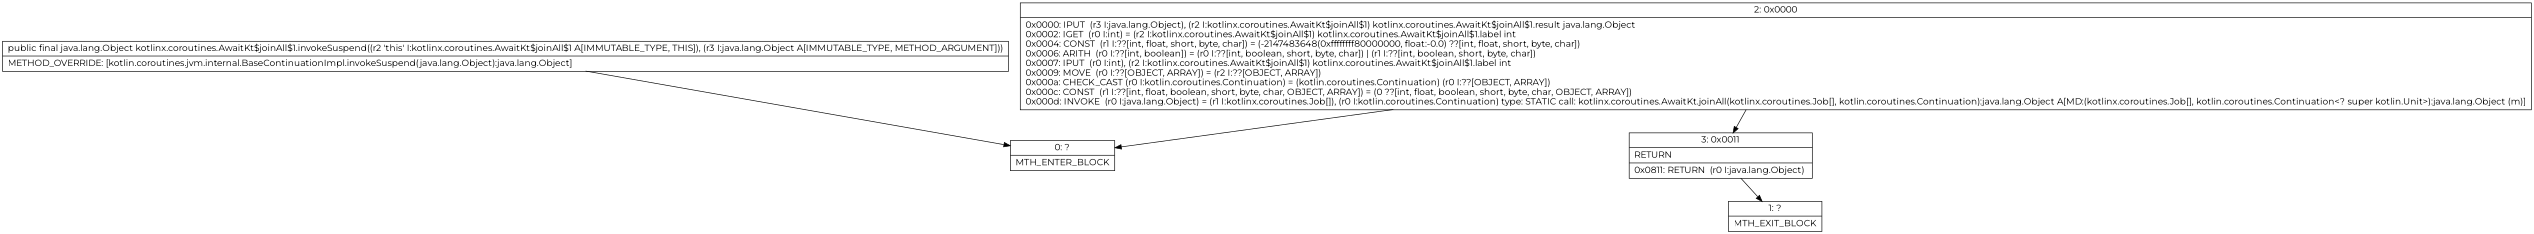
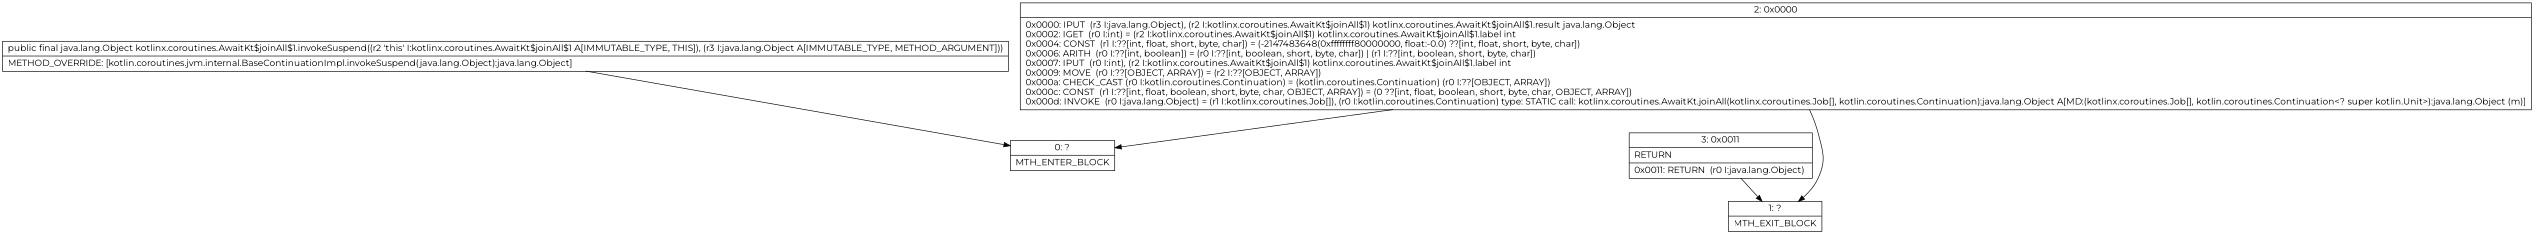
(1741, 119) -> (1823, 155)
(1721, 170) -> (1721, 170)
